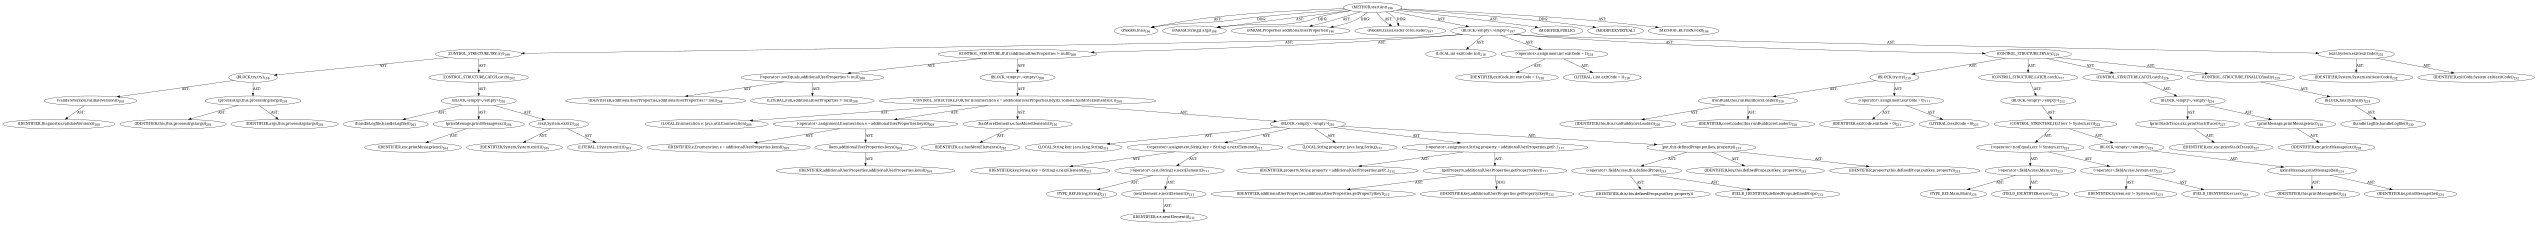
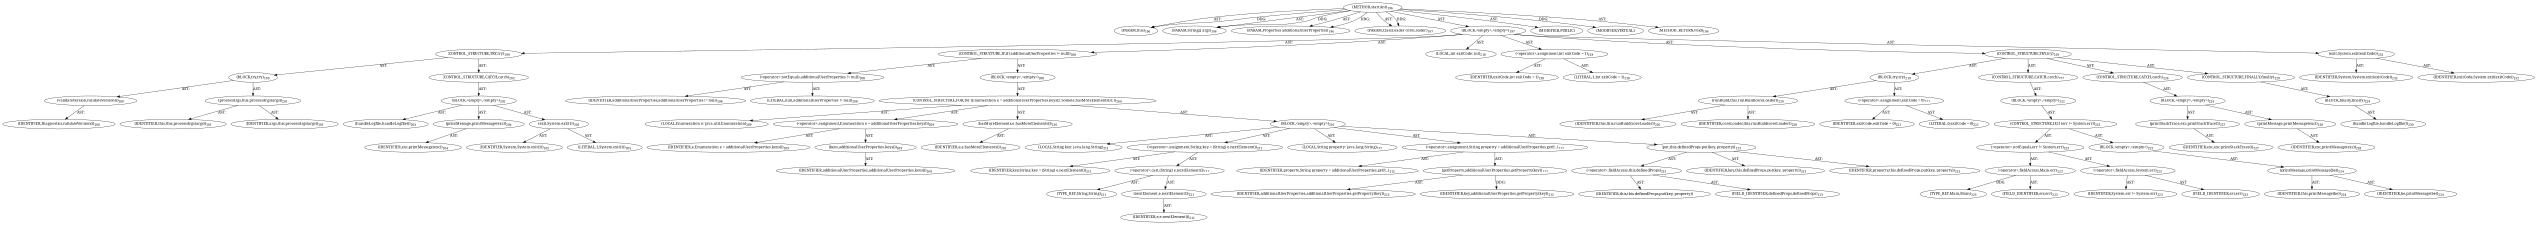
(2001, 182) -> (2001, 182)
